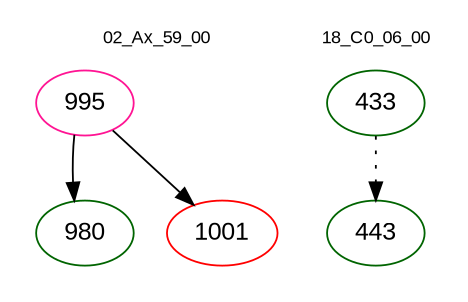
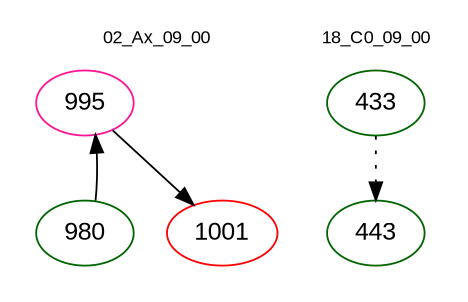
(157, 39) -> (157, 39)
(377, 39) -> (377, 39)
(73, 159) -> (97, 177)
